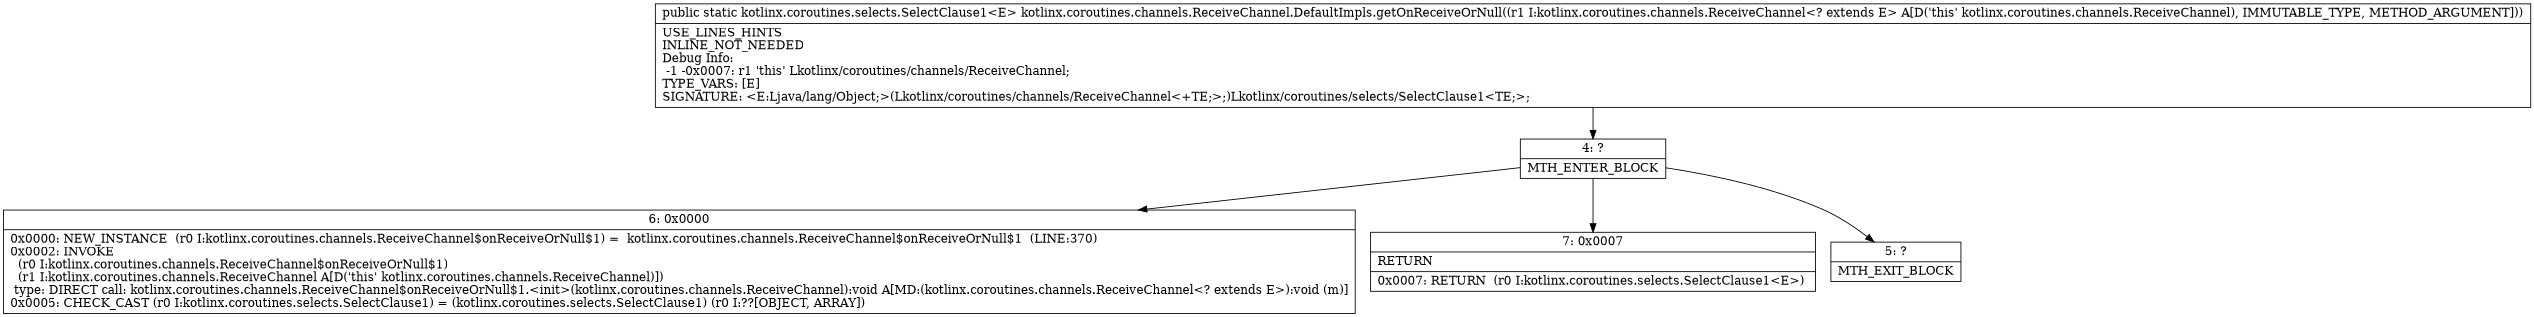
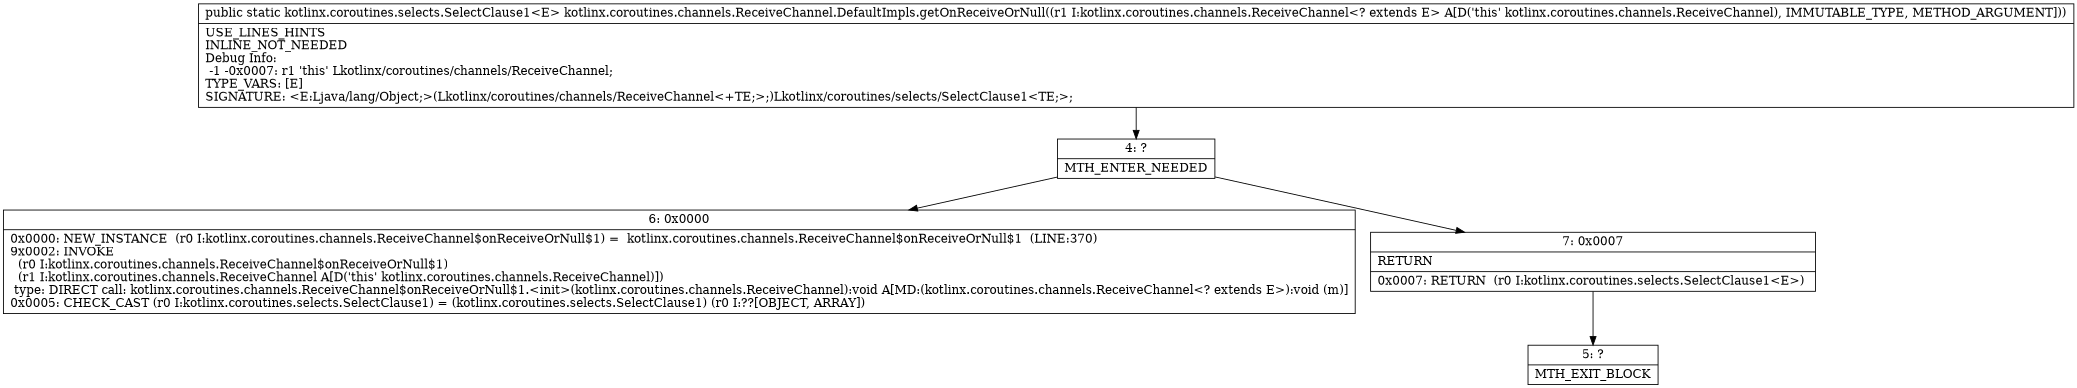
(1593, 168) -> (1136, 168)
(1771, 191) -> (1593, 314)
(66, 252) -> (66, 252)
